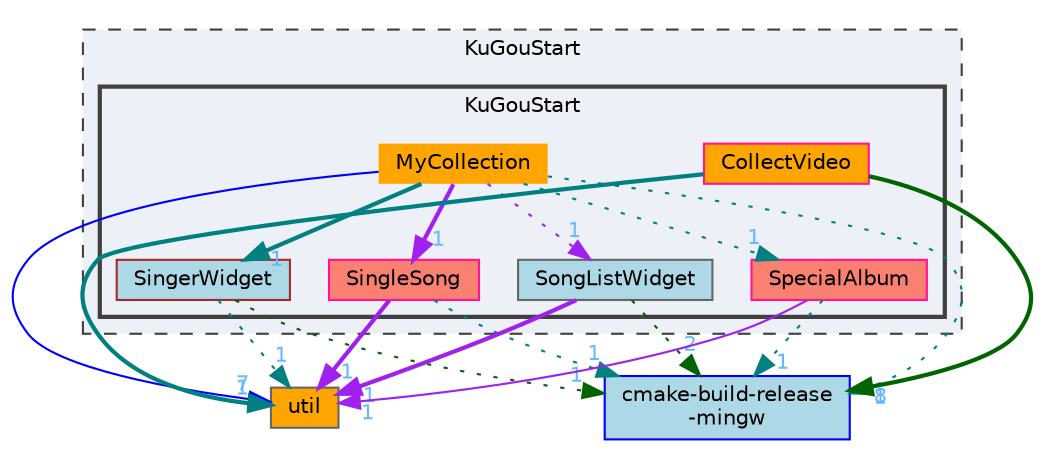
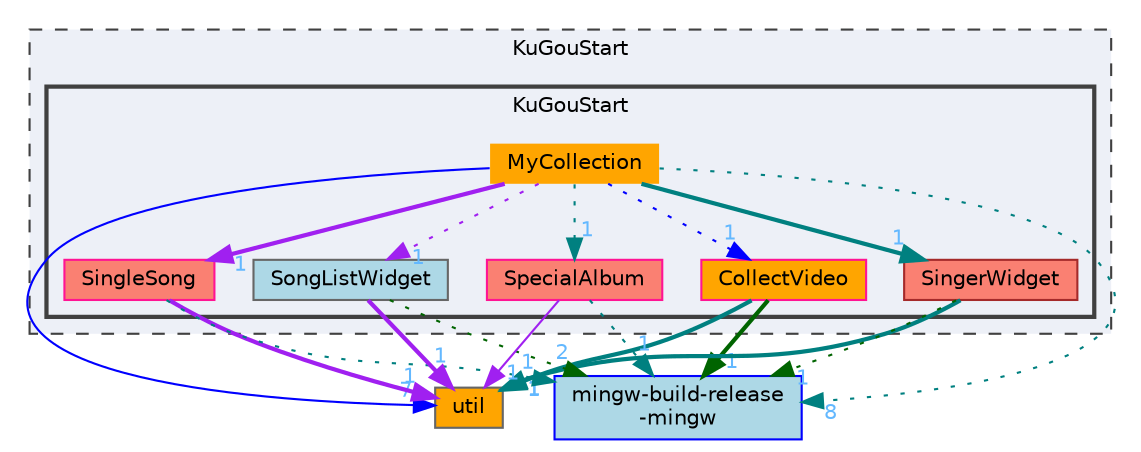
none -> (669, 217)
(203, 280) -> (991, 280)
(257, 348) -> (746, 356)
(727, 408) -> (678, 408)
